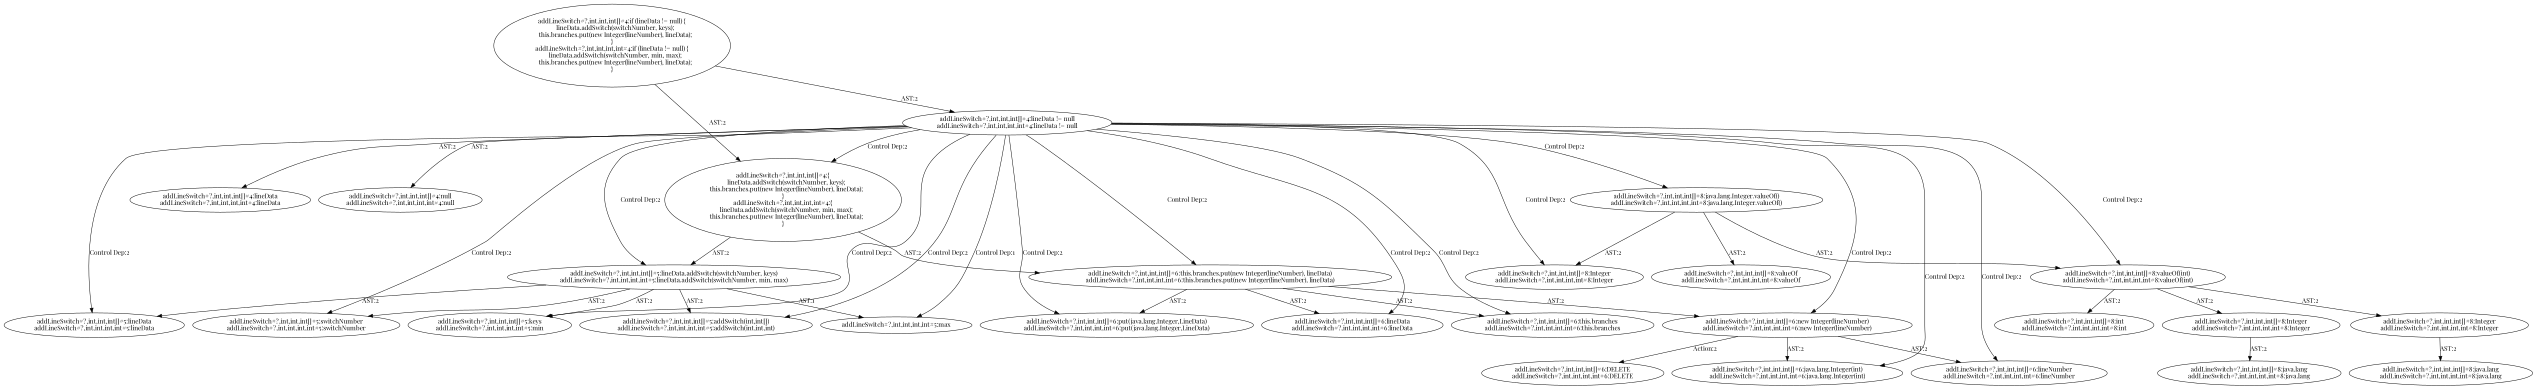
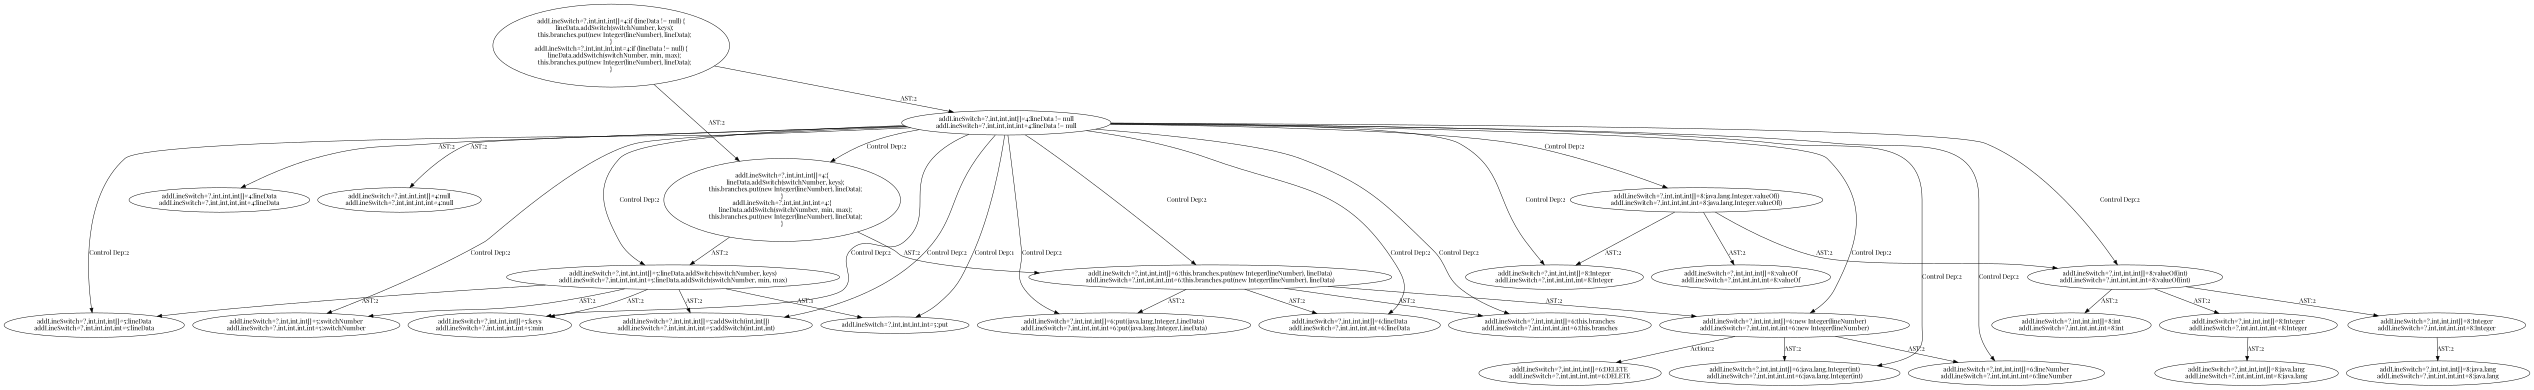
(896, 325) -> (895, 325)
